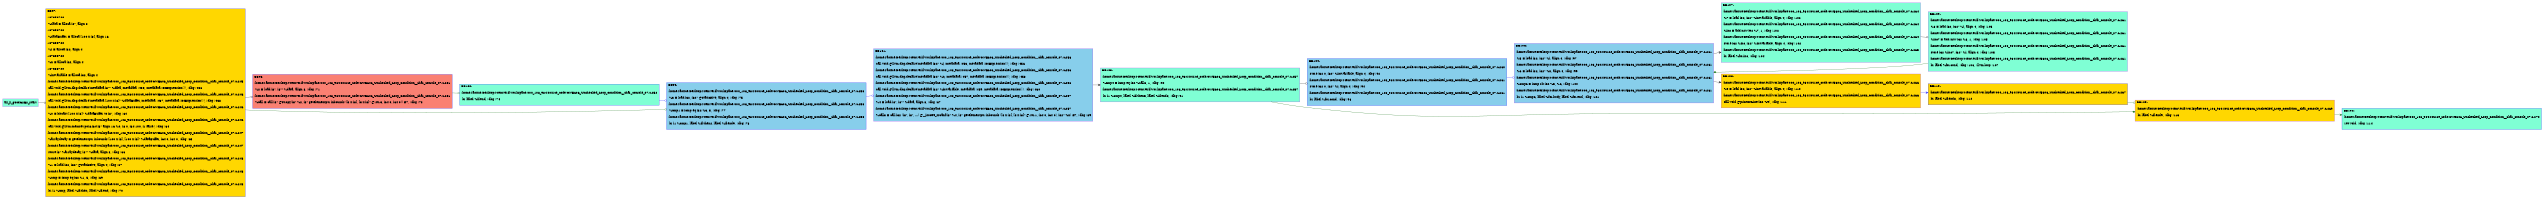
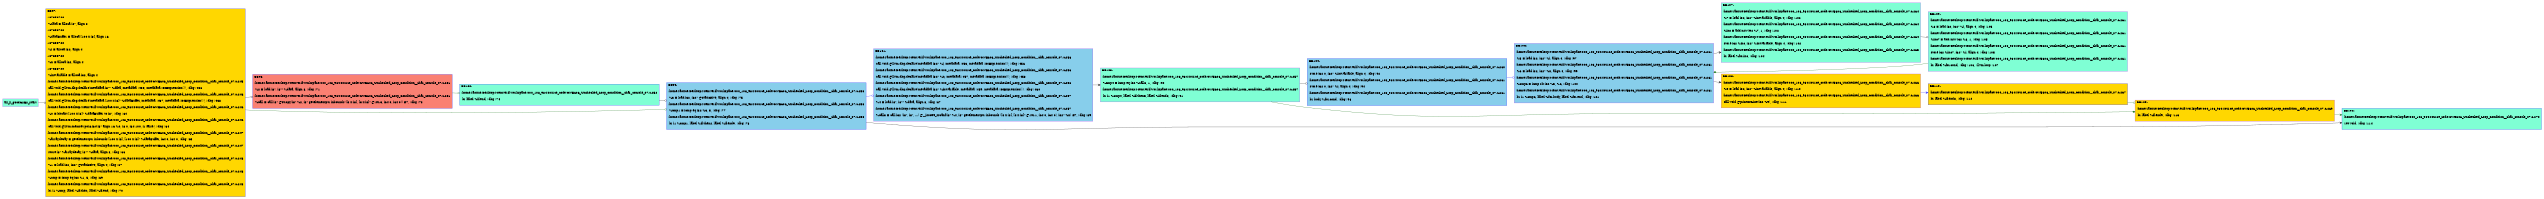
(662, 100) -> (662, 100)
(1330, 100) -> (1330, 100)
none -> (1603, 127)
